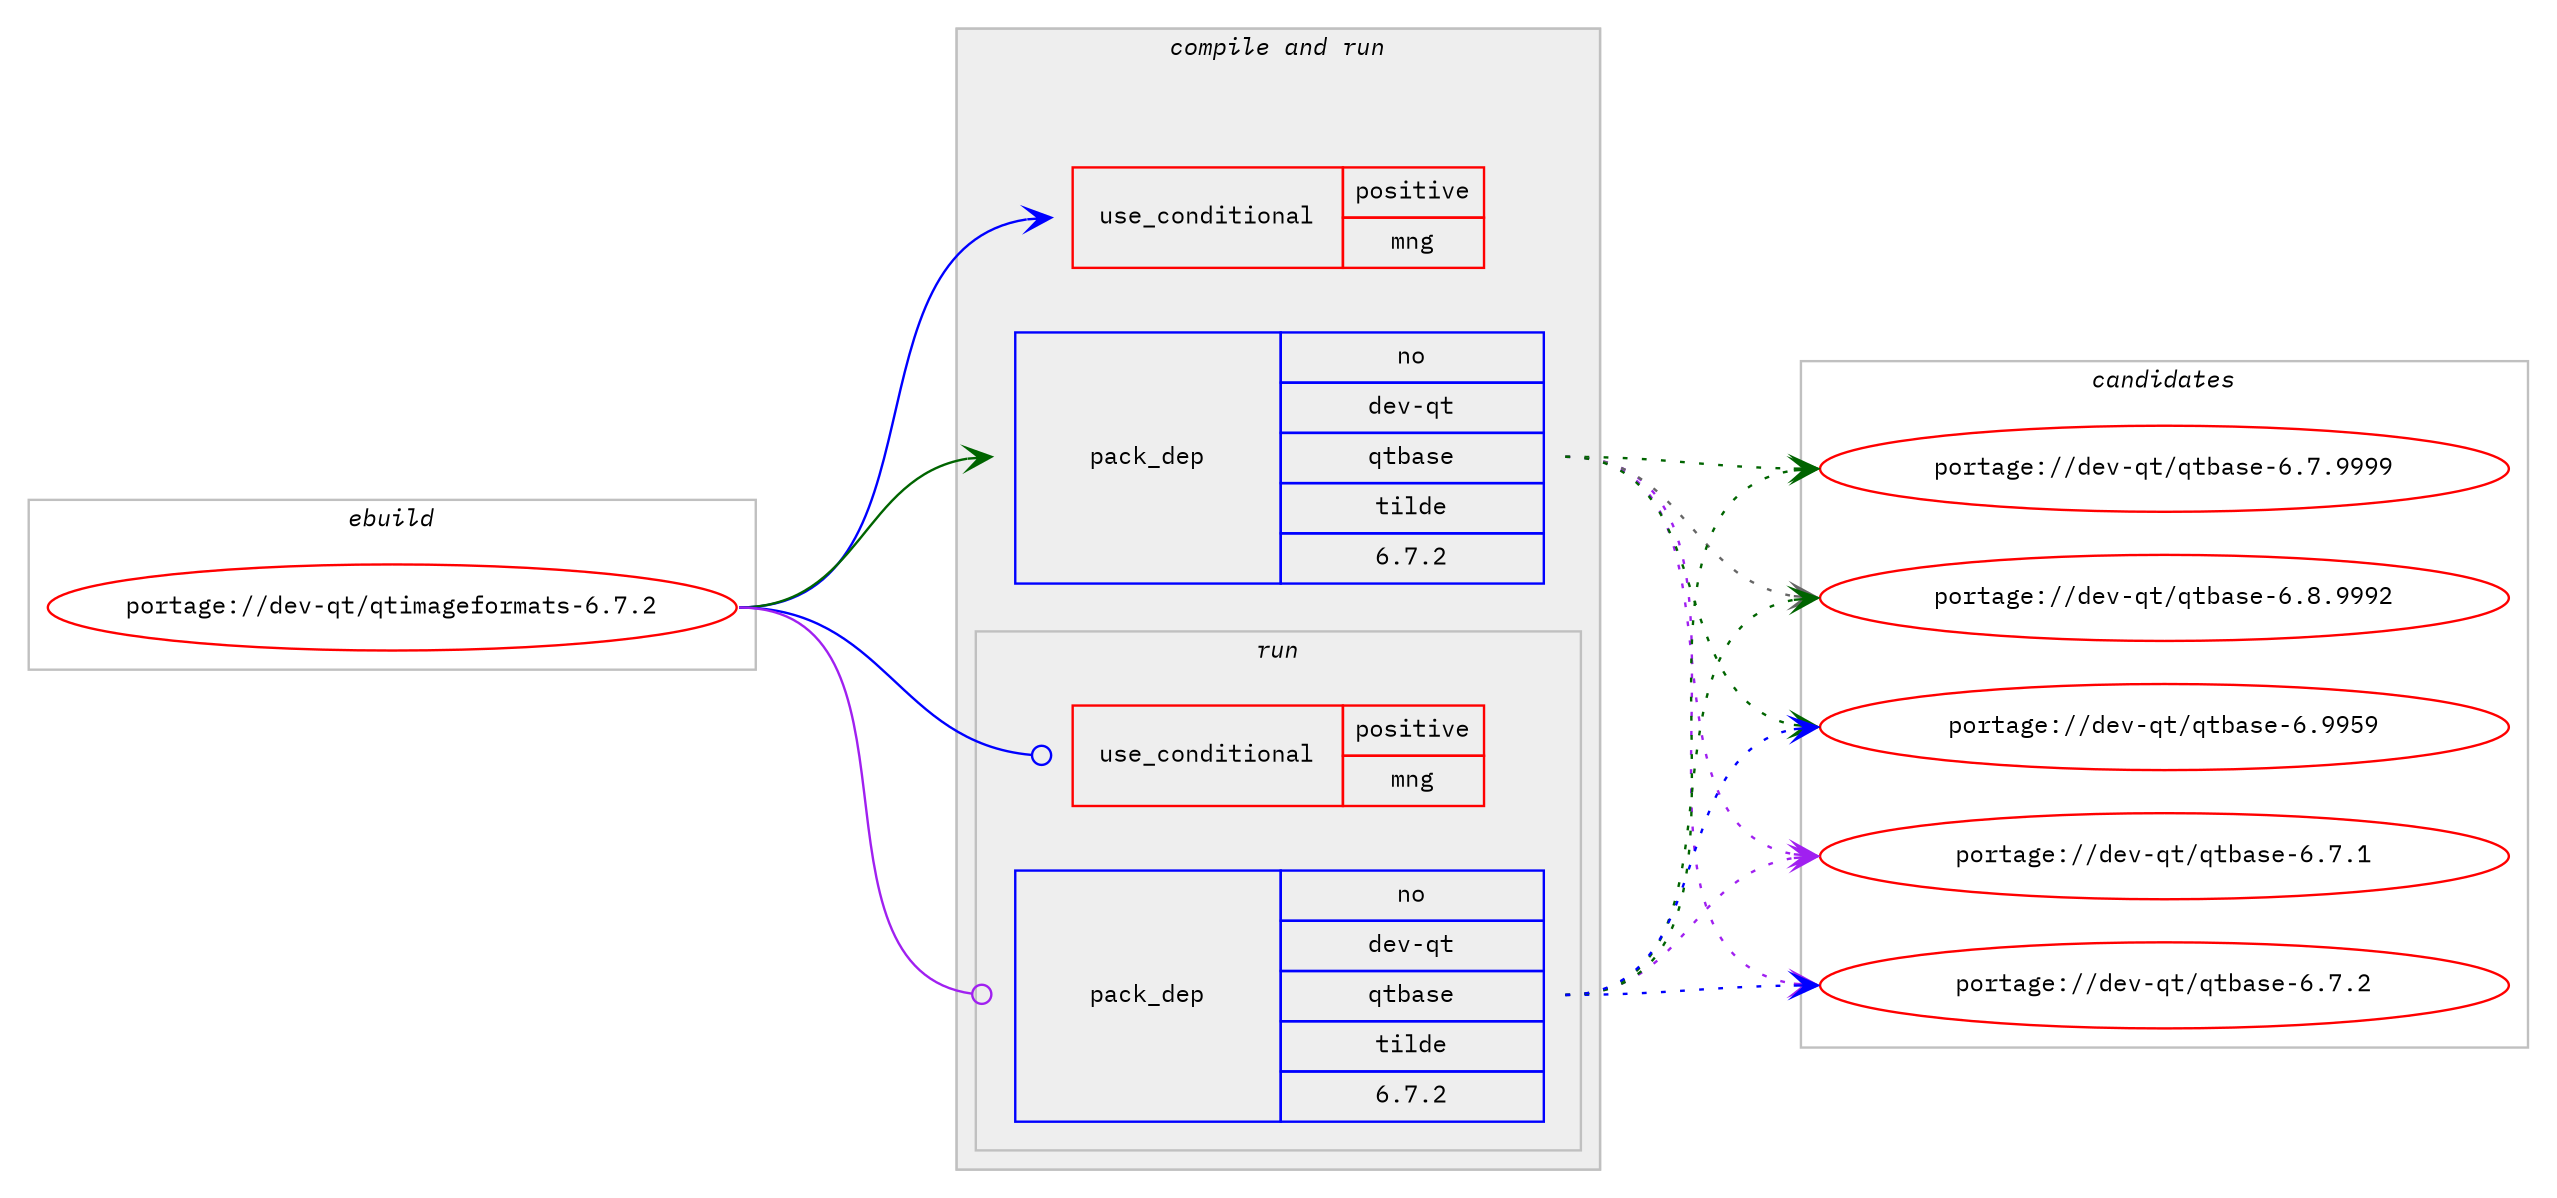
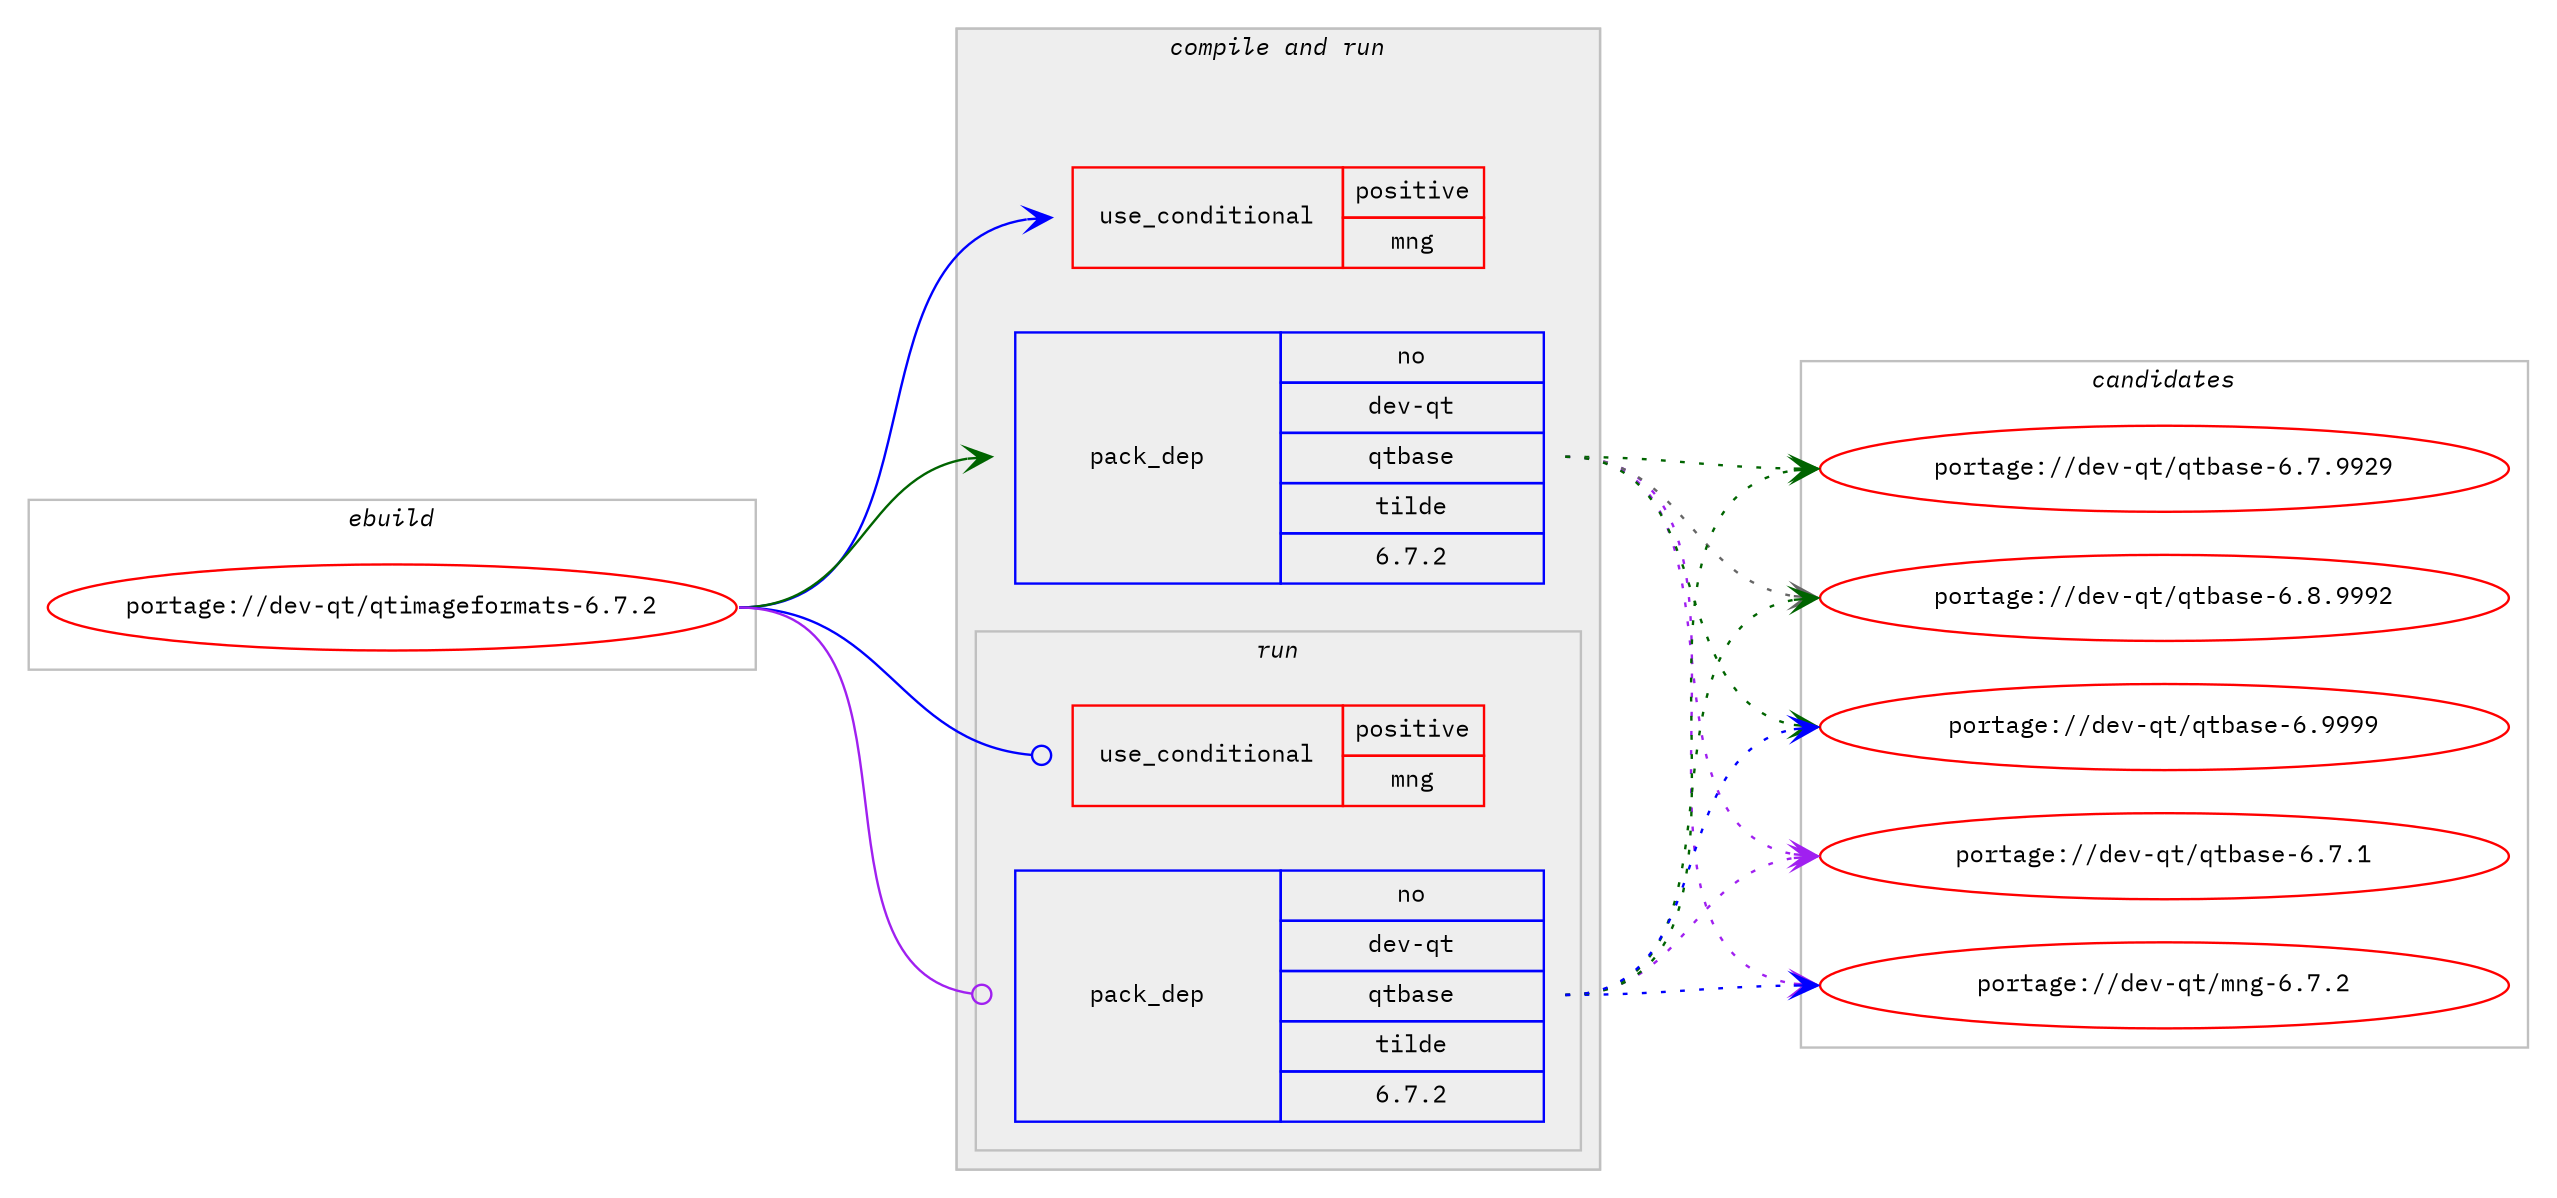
(2164, 469) -> (2164, 469)
(2164, 727) -> (2164, 727)
(2164, 985) -> (2164, 985)
